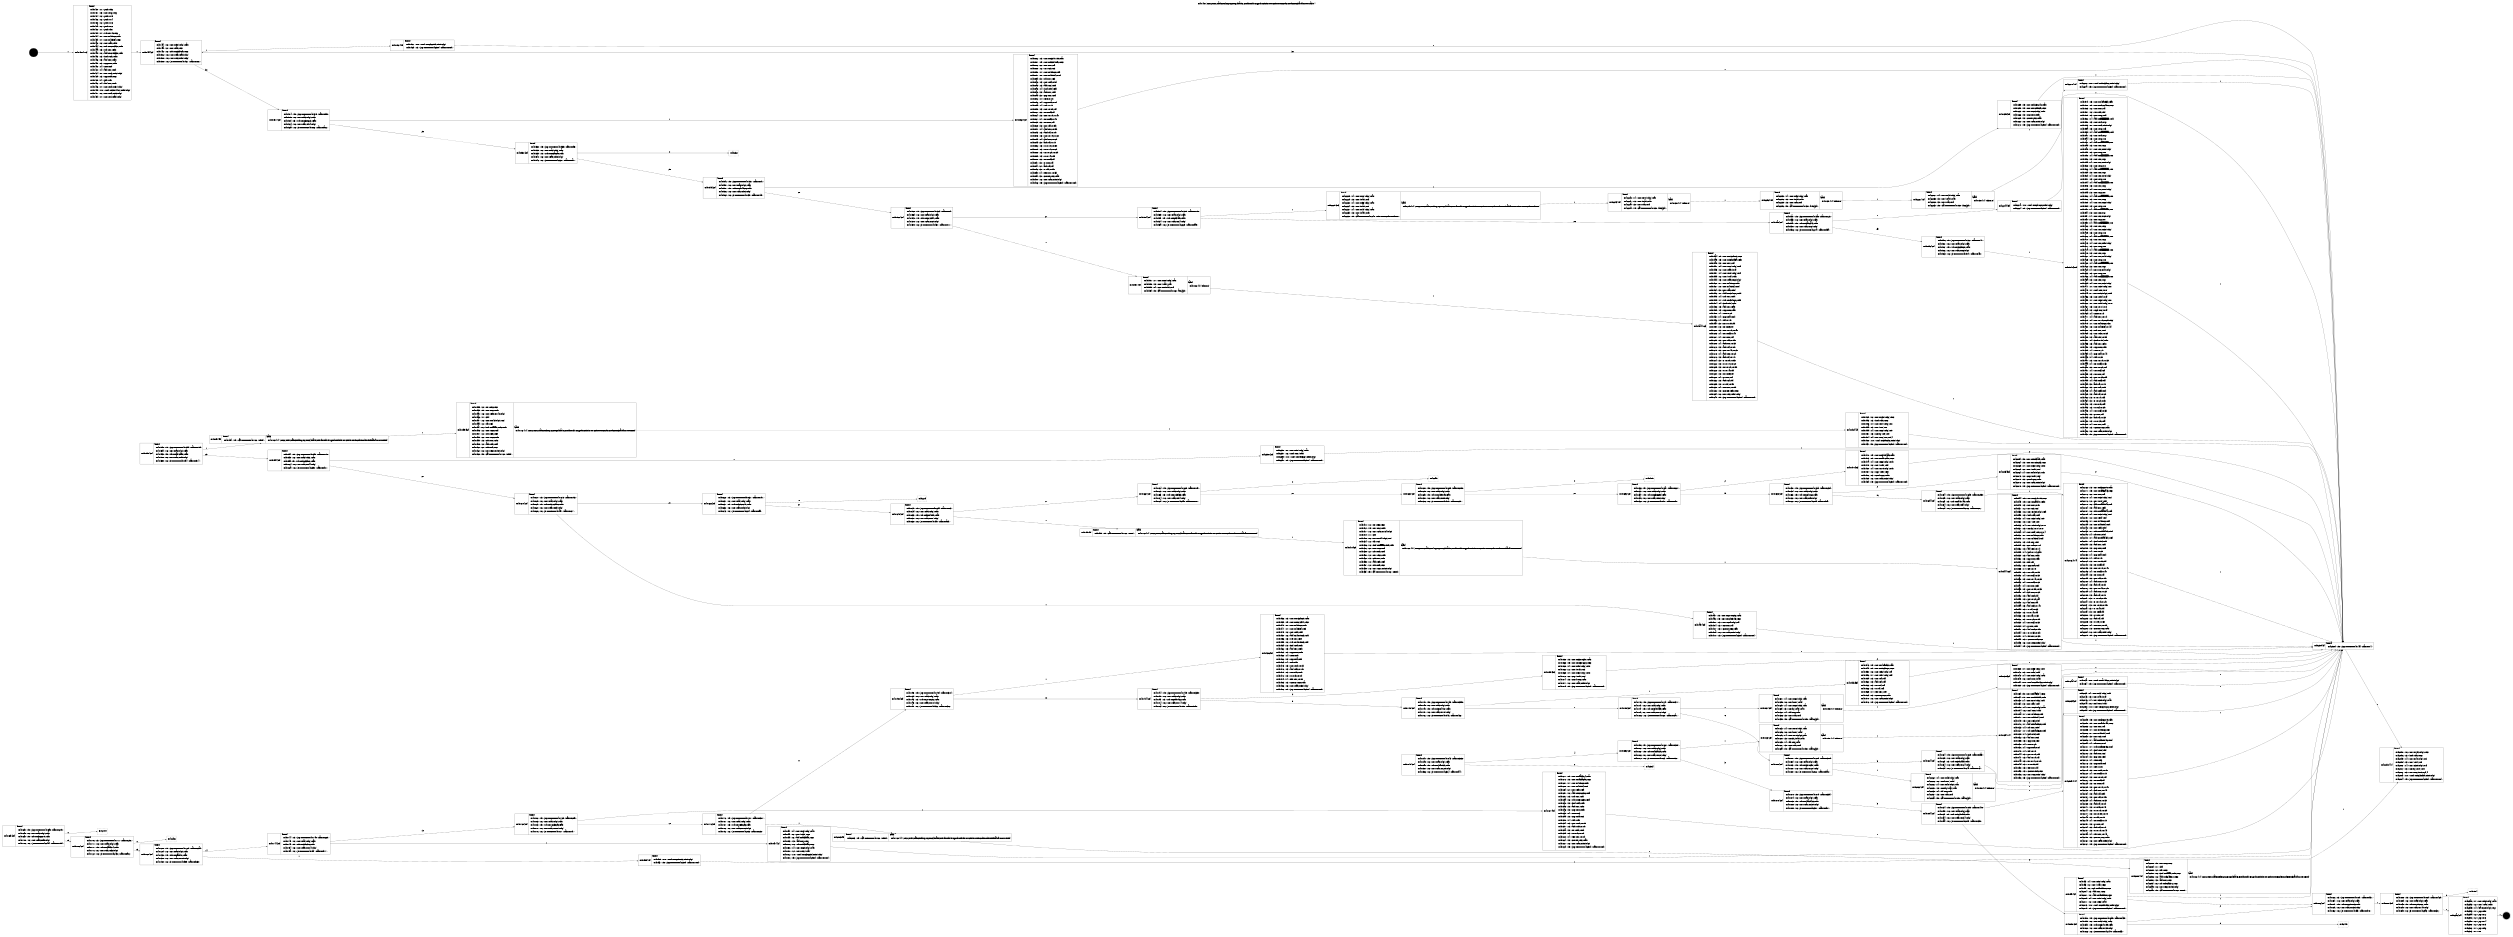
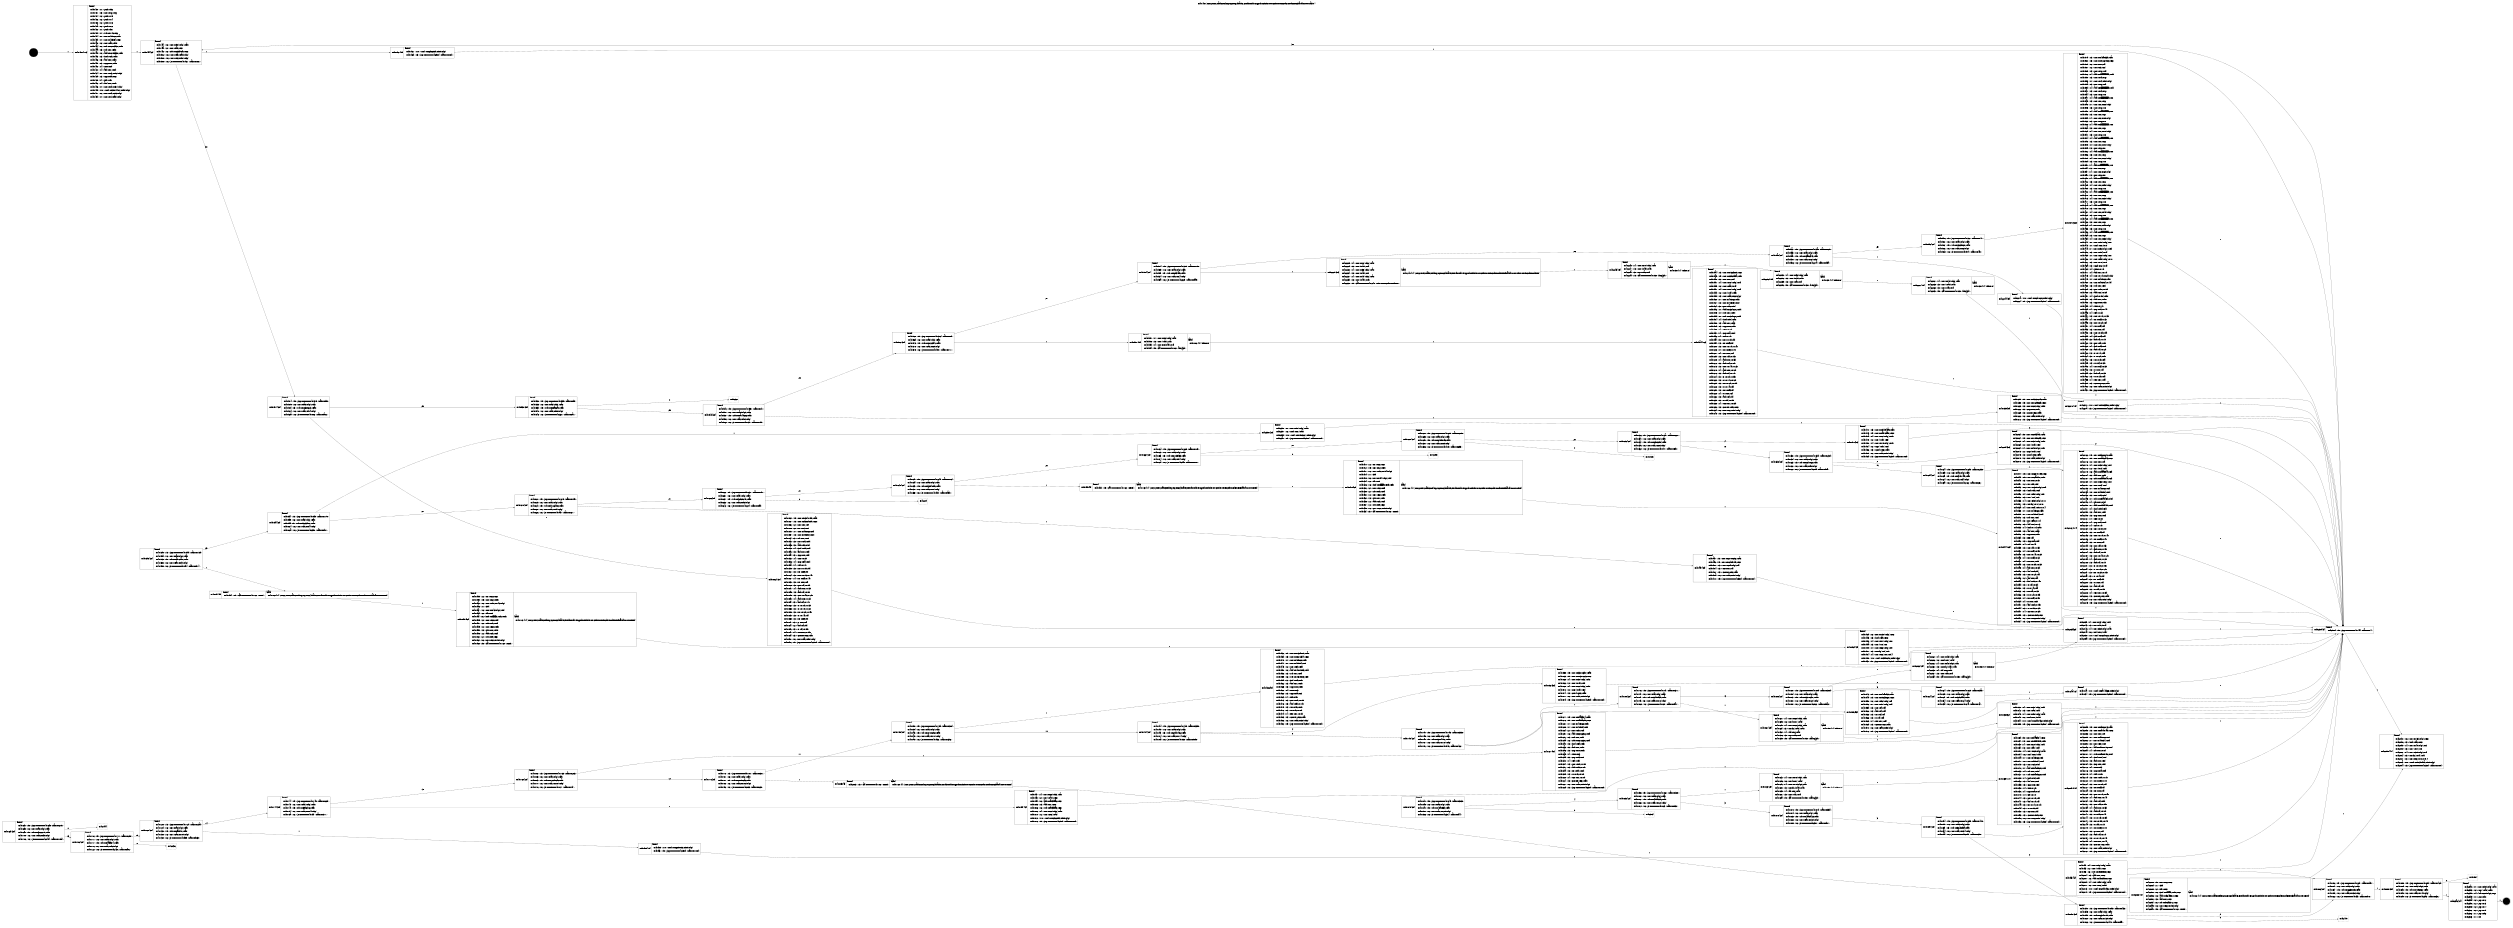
(1977, 70) -> (1445, 628)
